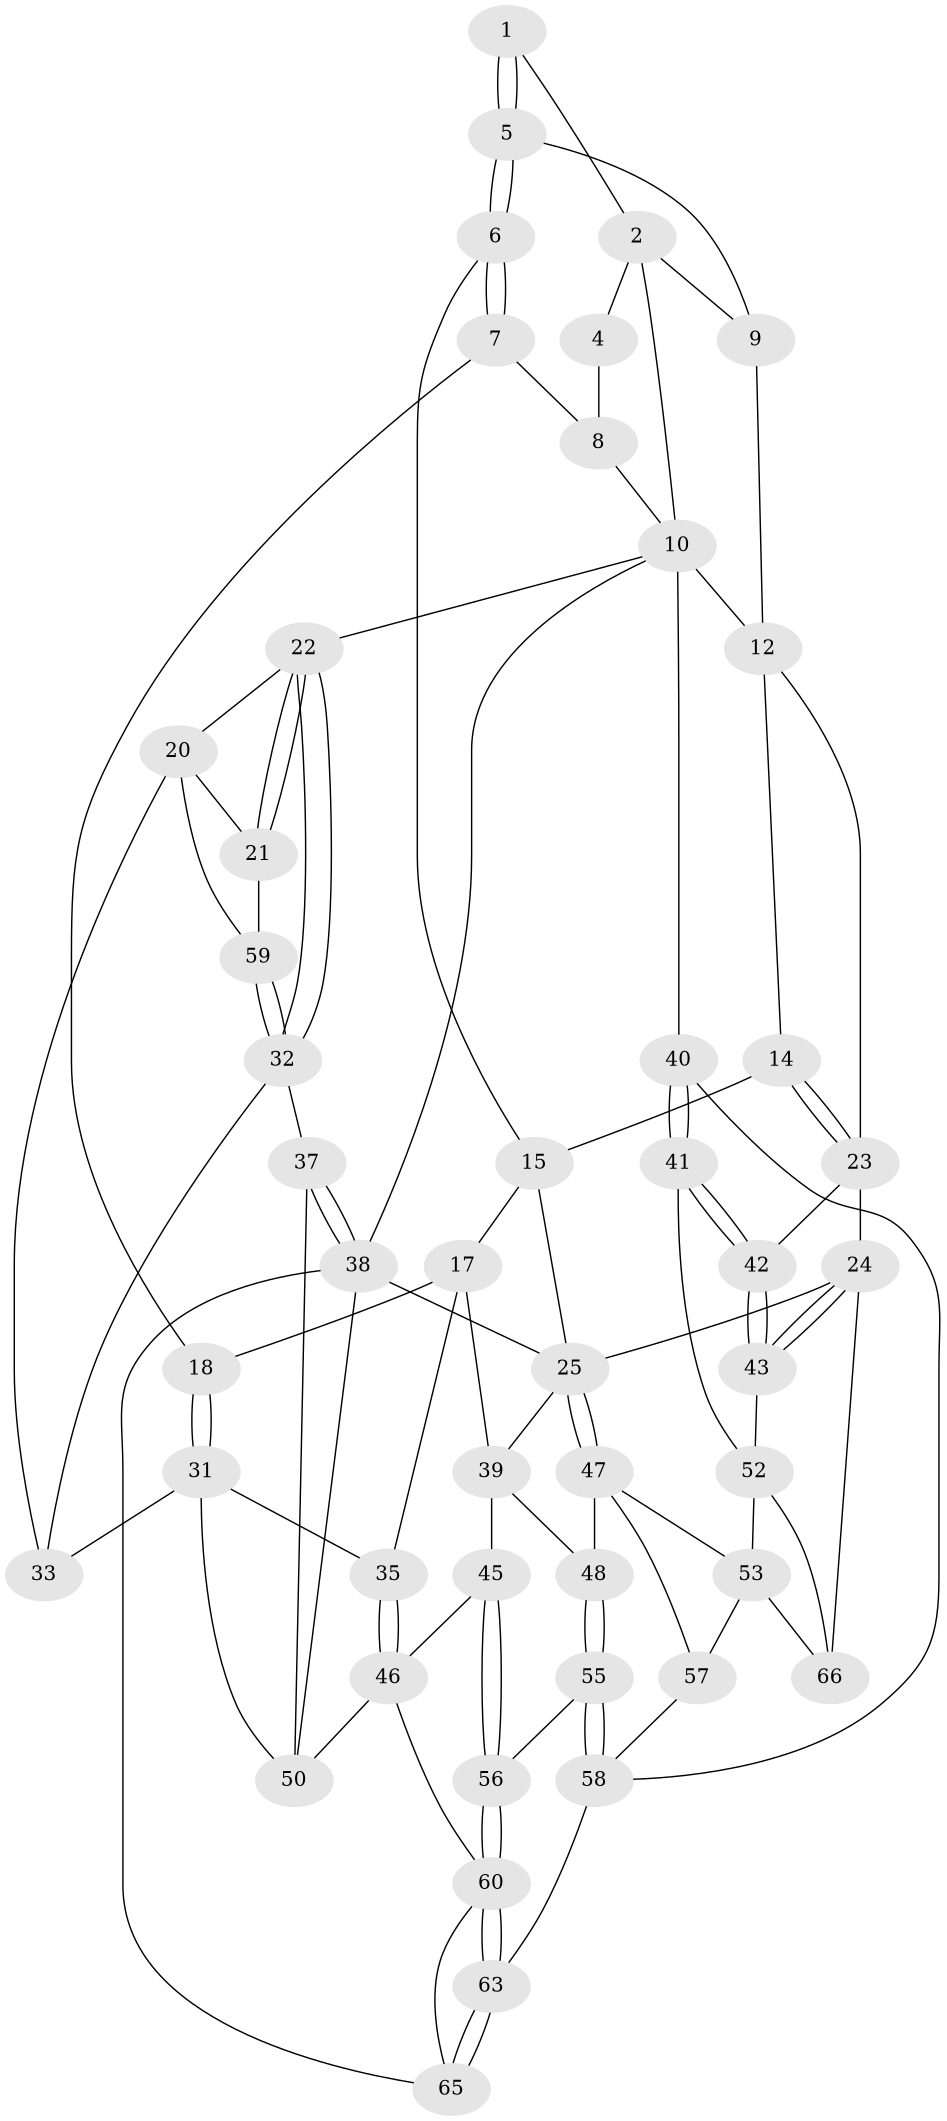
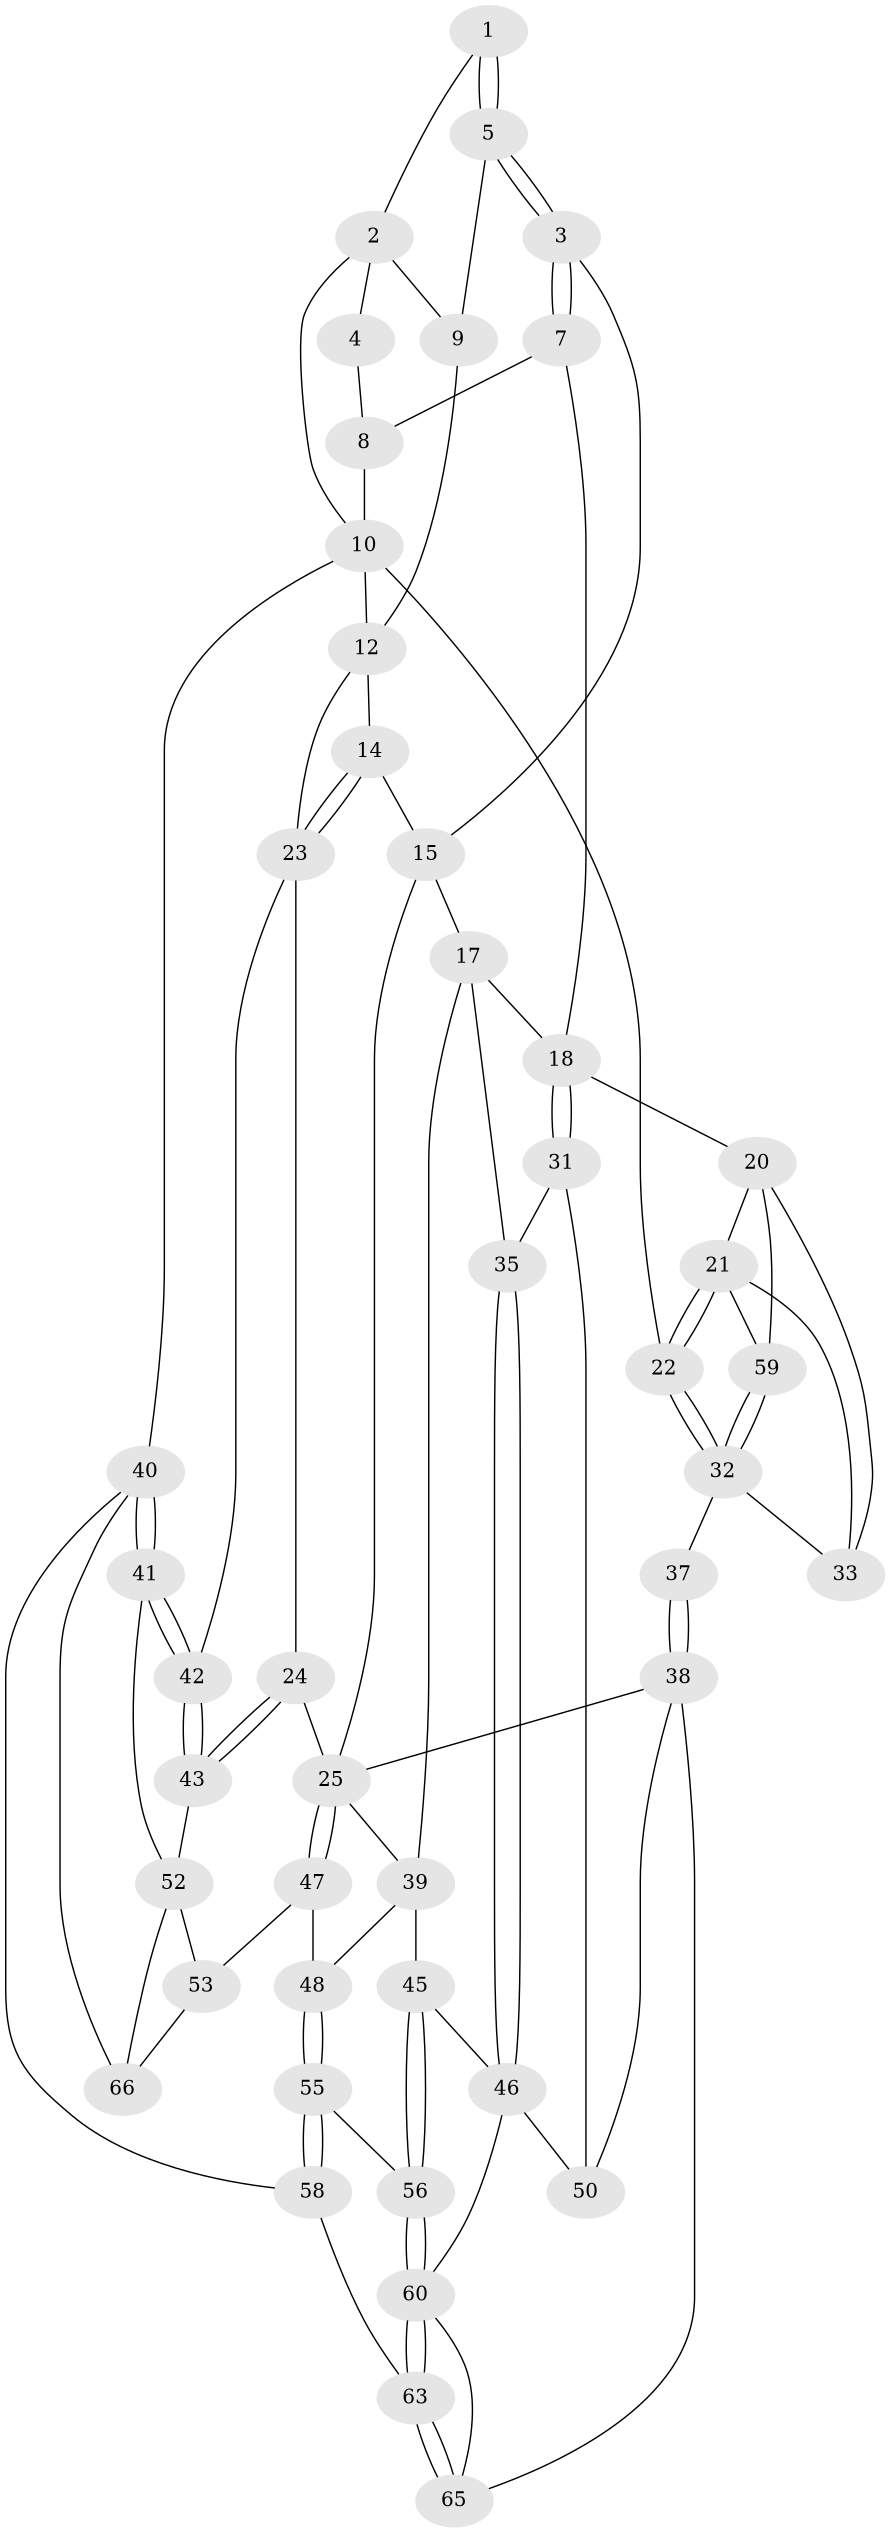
(496, 237) -> (562, 237)
(241, 700) -> (659, 1112)
(471, 869) -> none
(301, 1472) -> none
(845, 1472) -> (60, 1777)
(133, 1517) -> (840, 1398)
(697, 1678) -> none
